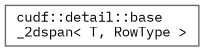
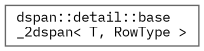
(102, 26) -> (102, 26)
